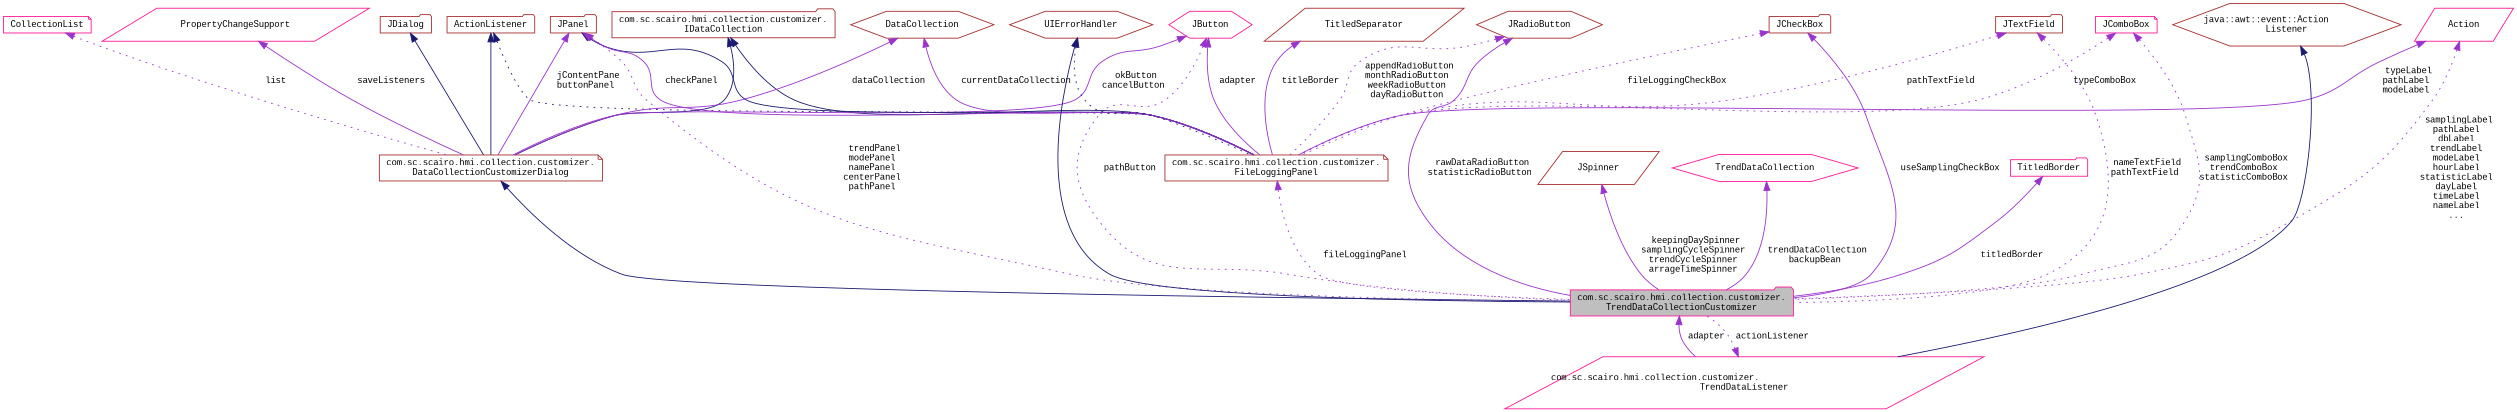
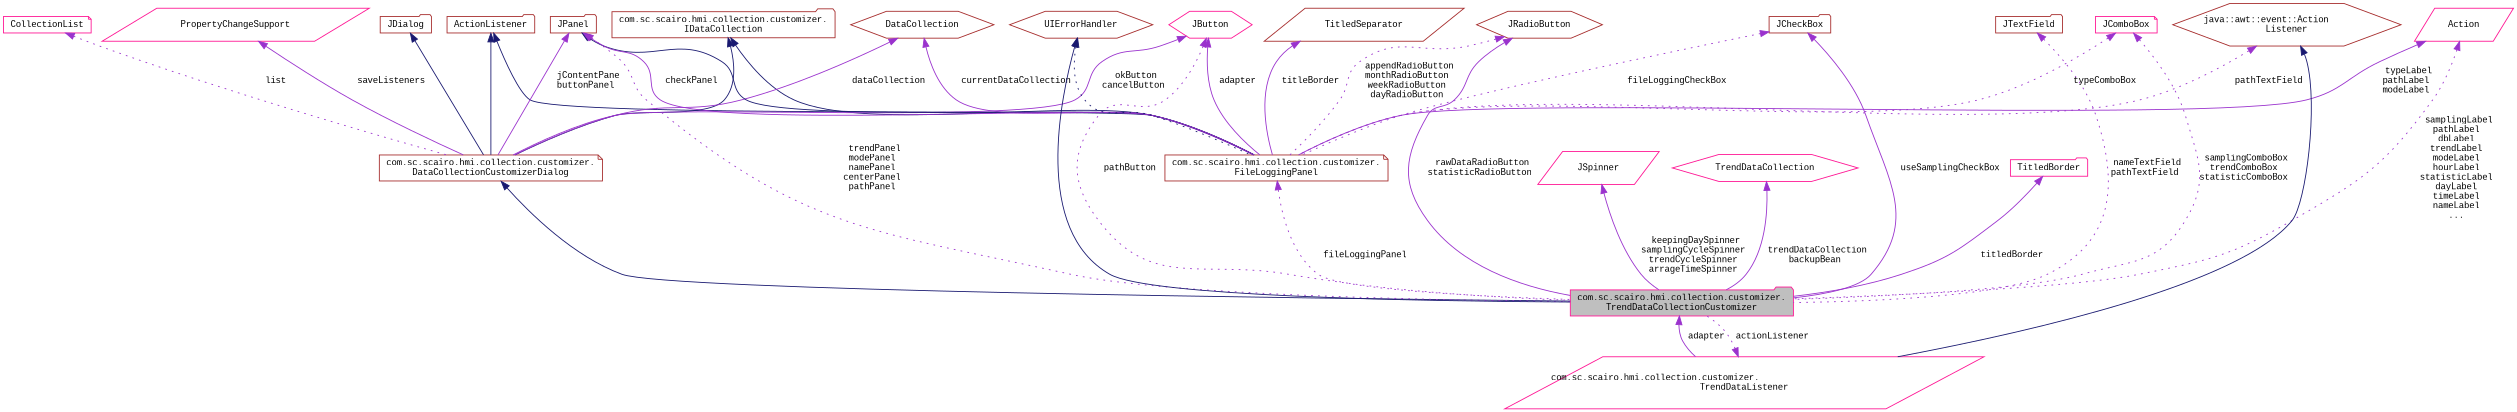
(1719, 101) -> (1775, 110)
(862, 112) -> (862, 112)
(1599, 168) -> (1599, 168)
